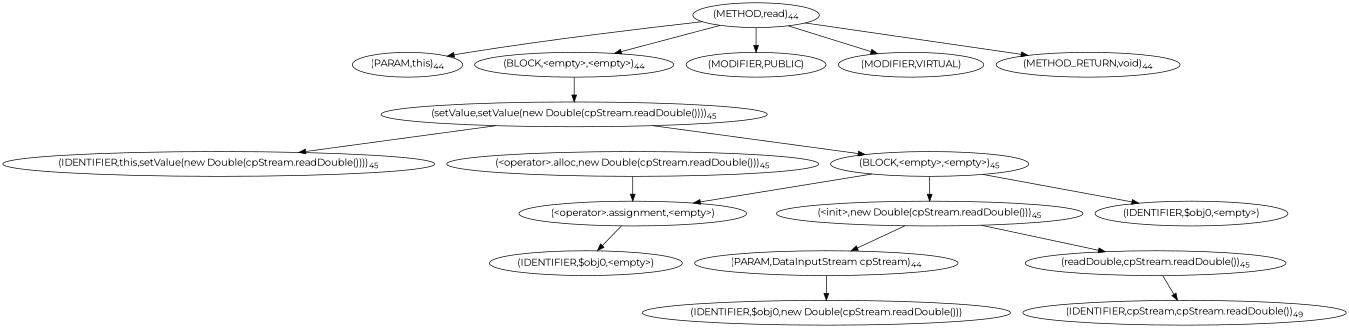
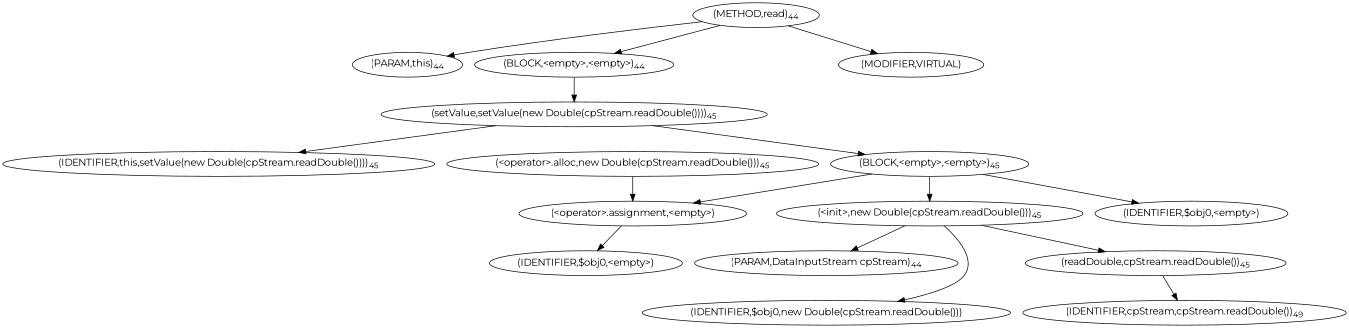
(756, 65) -> none
(1088, 65) -> none
(826, 285) -> (962, 278)
